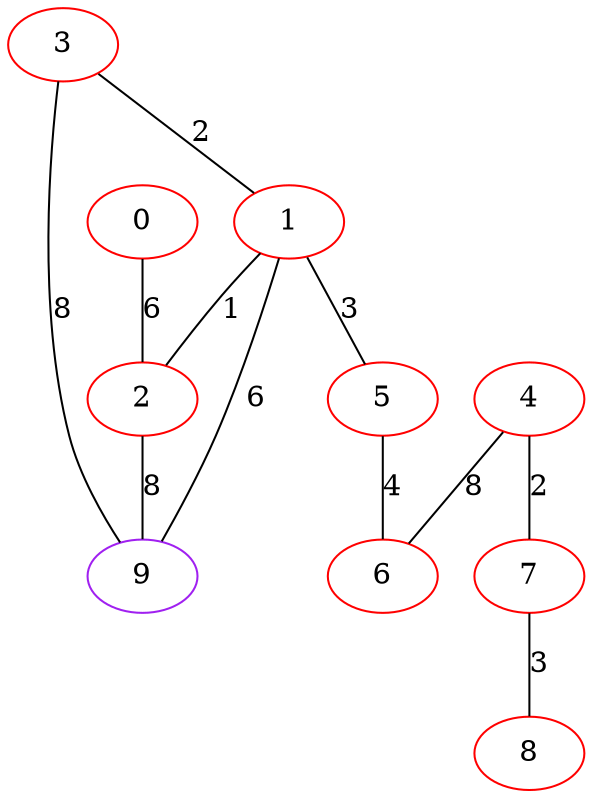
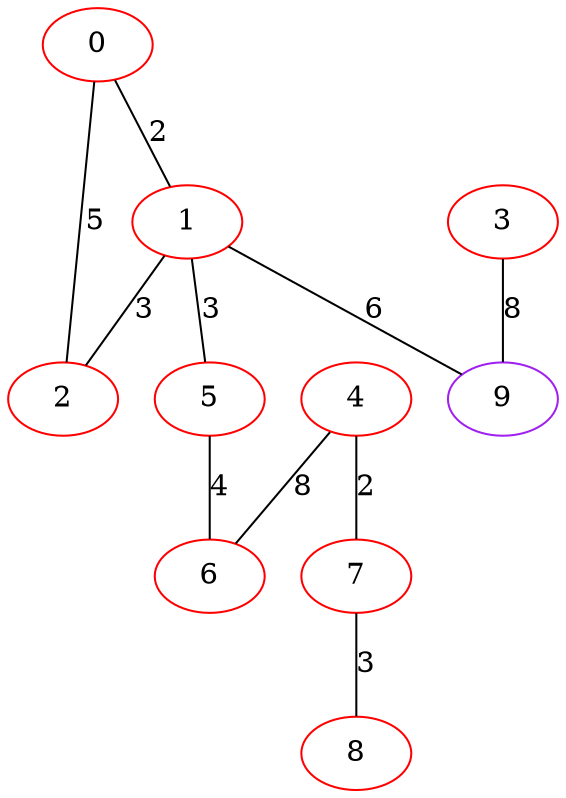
(176, 133) -> (143, 133)
(153, 311) -> (96, 222)
(232, 311) -> (145, 311)
(143, 488) -> none
